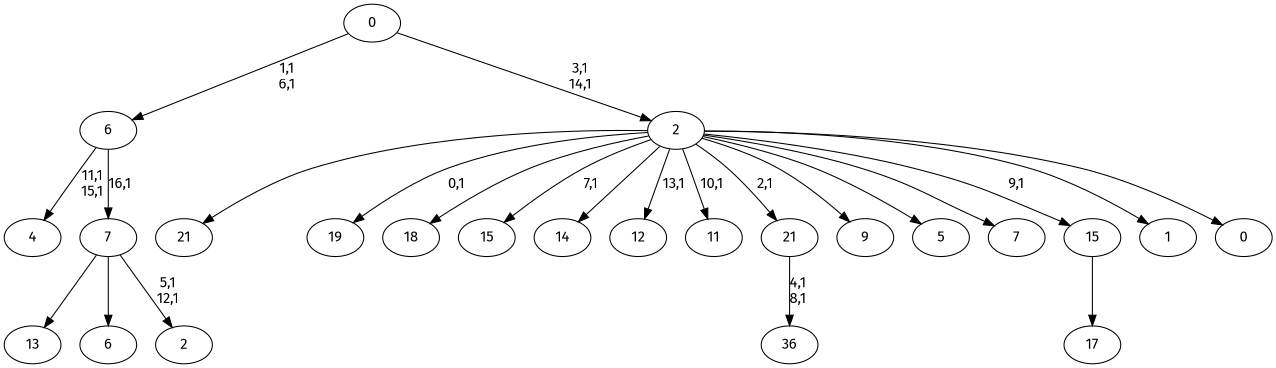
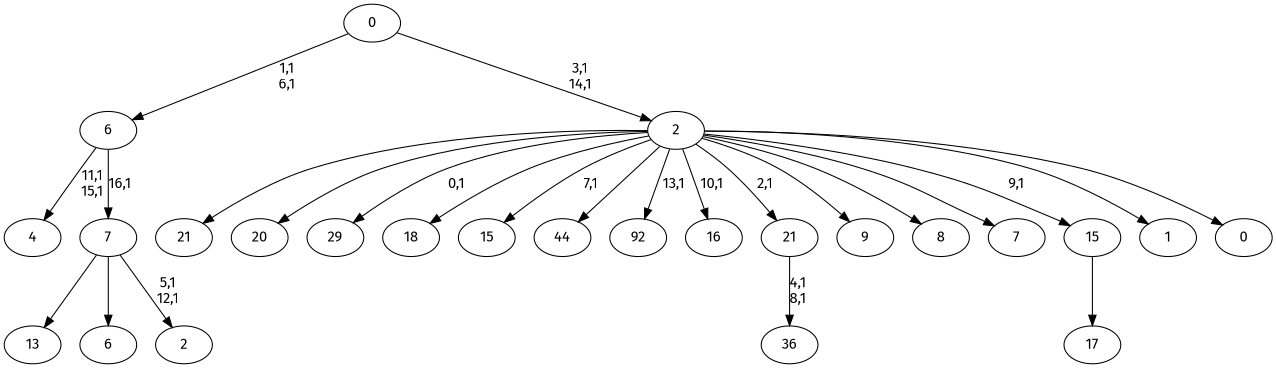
none -> (260, 238)
(335, 238) -> (335, 238)
(562, 238) -> (562, 238)
(638, 238) -> (638, 238)
(714, 238) -> (714, 238)
(941, 238) -> (941, 238)
